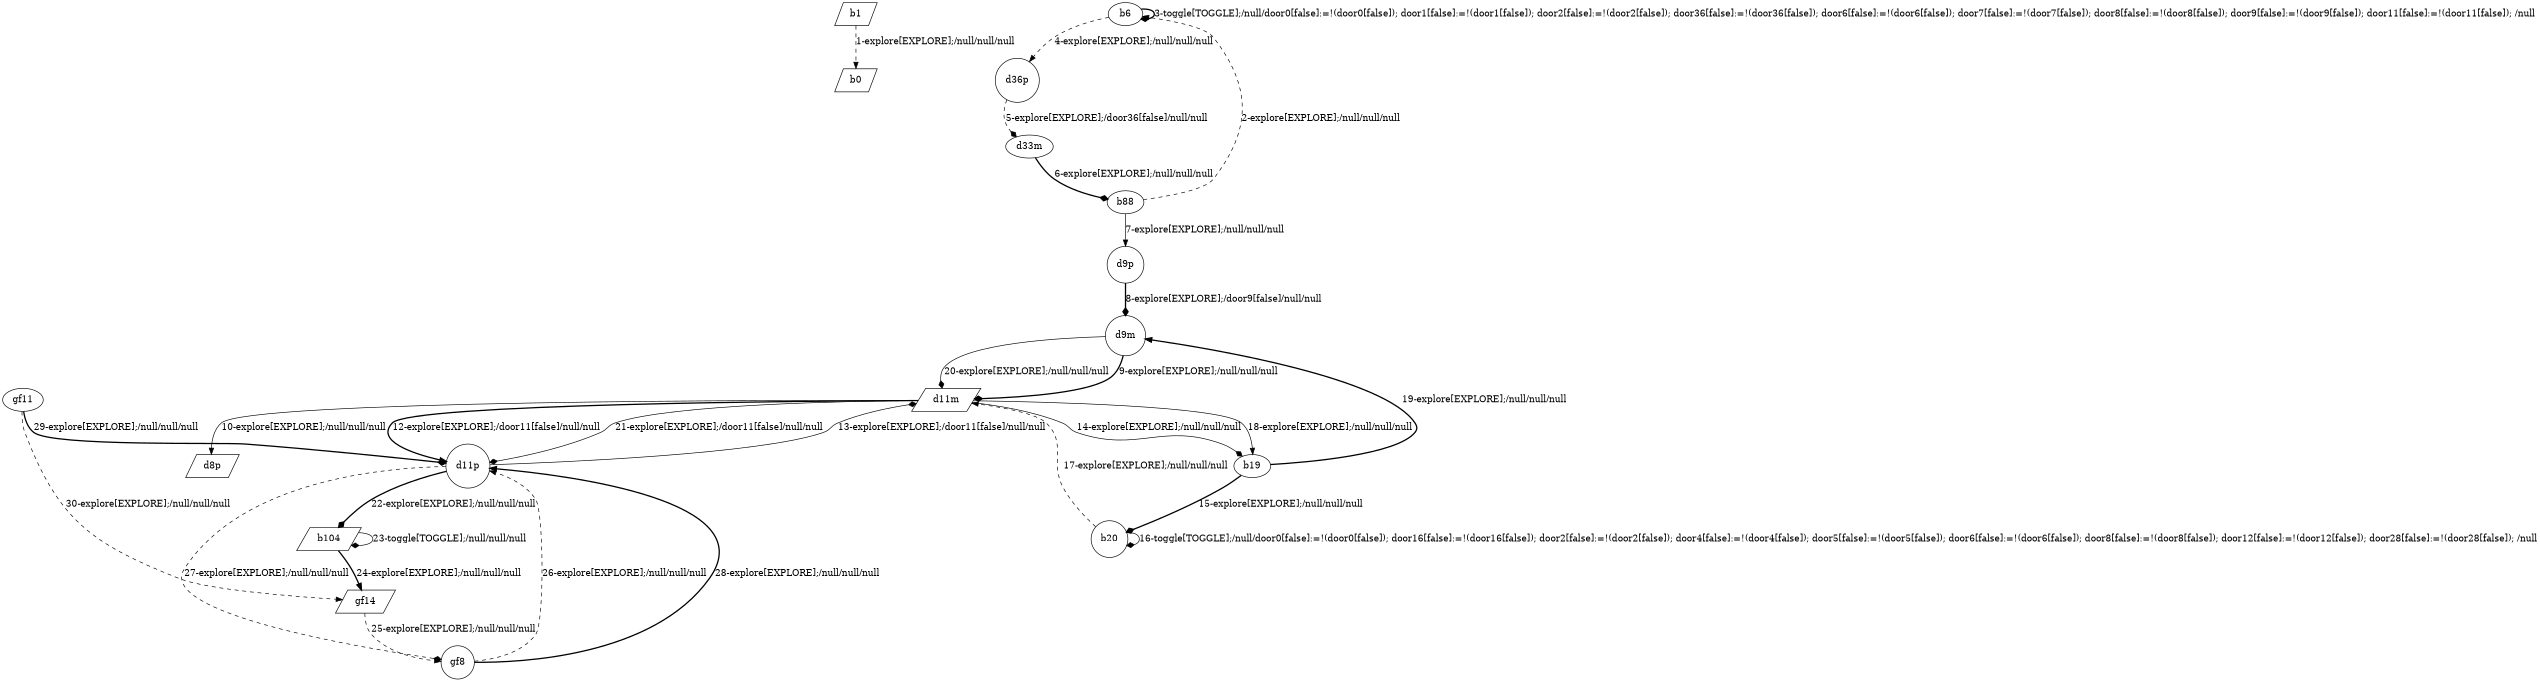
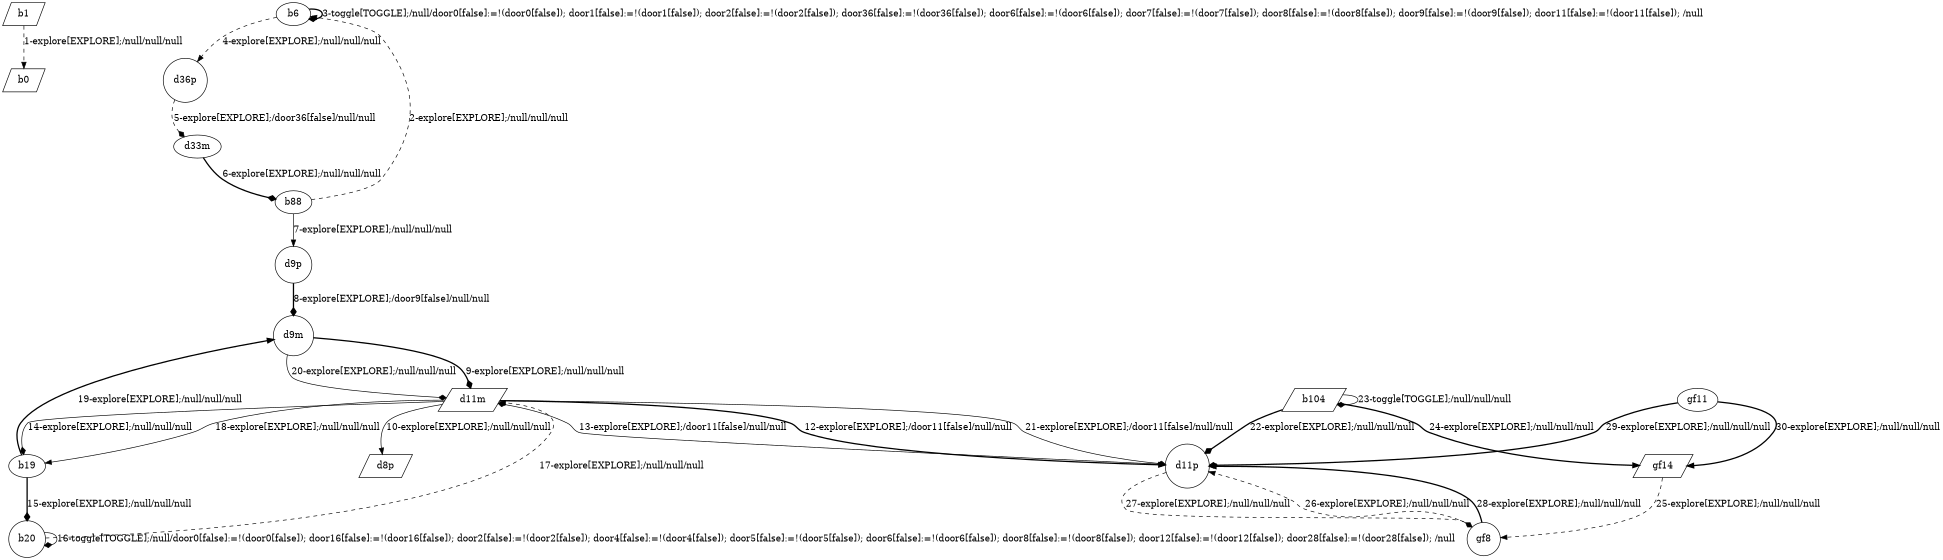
(391, 489) -> (1245, 426)
(140, 562) -> (1768, 438)
